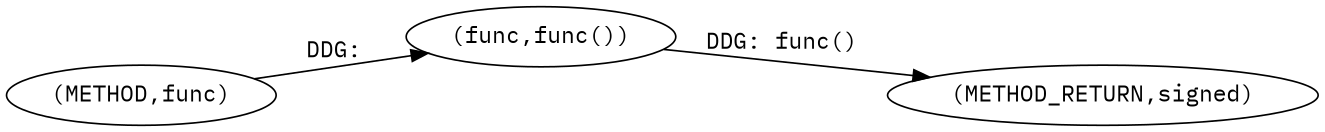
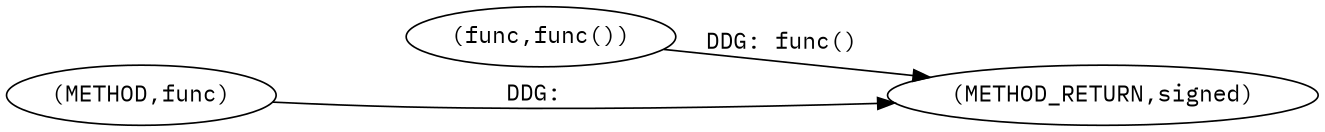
(333, 67) -> (575, 108)
